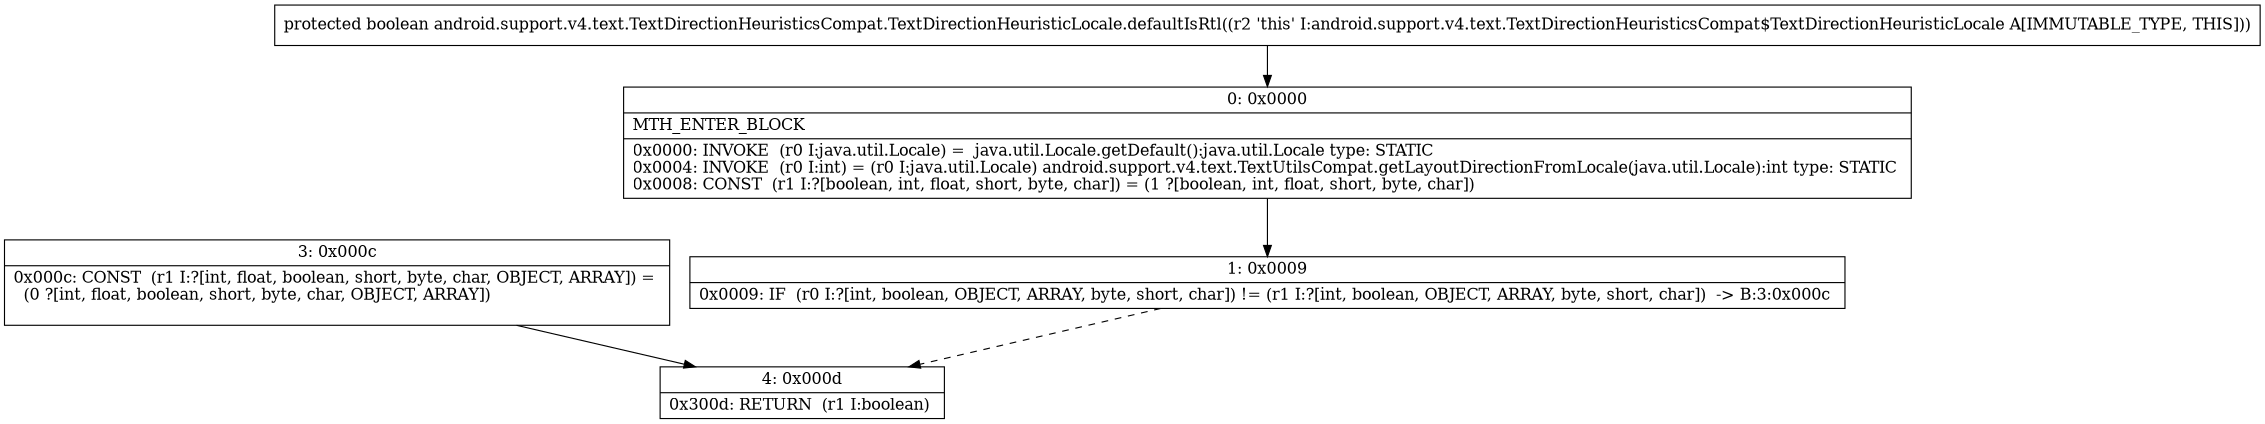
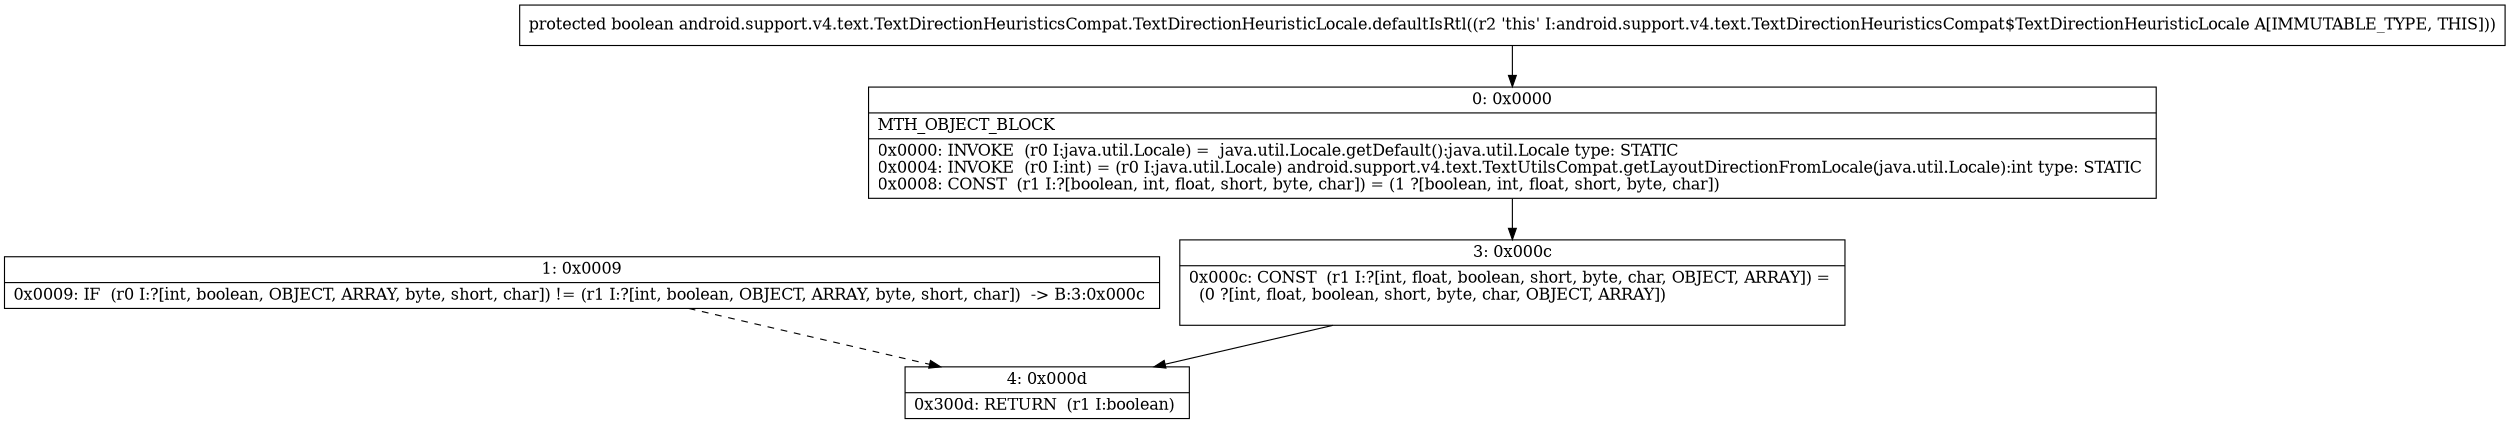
(719, 125) -> (966, 125)
(1267, 222) -> (1512, 213)
